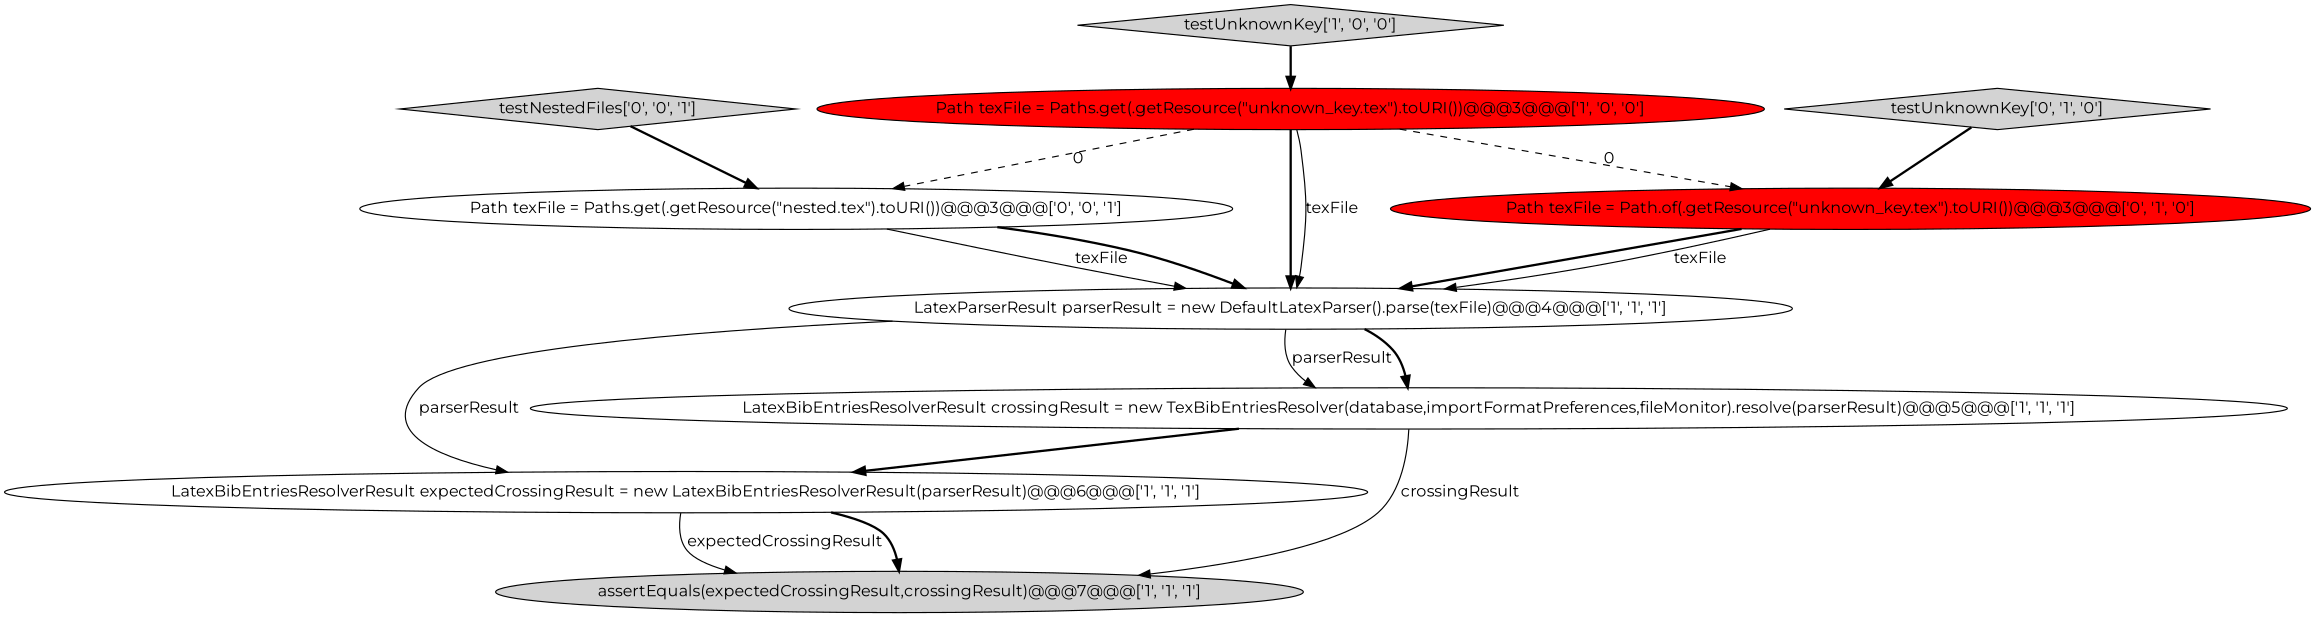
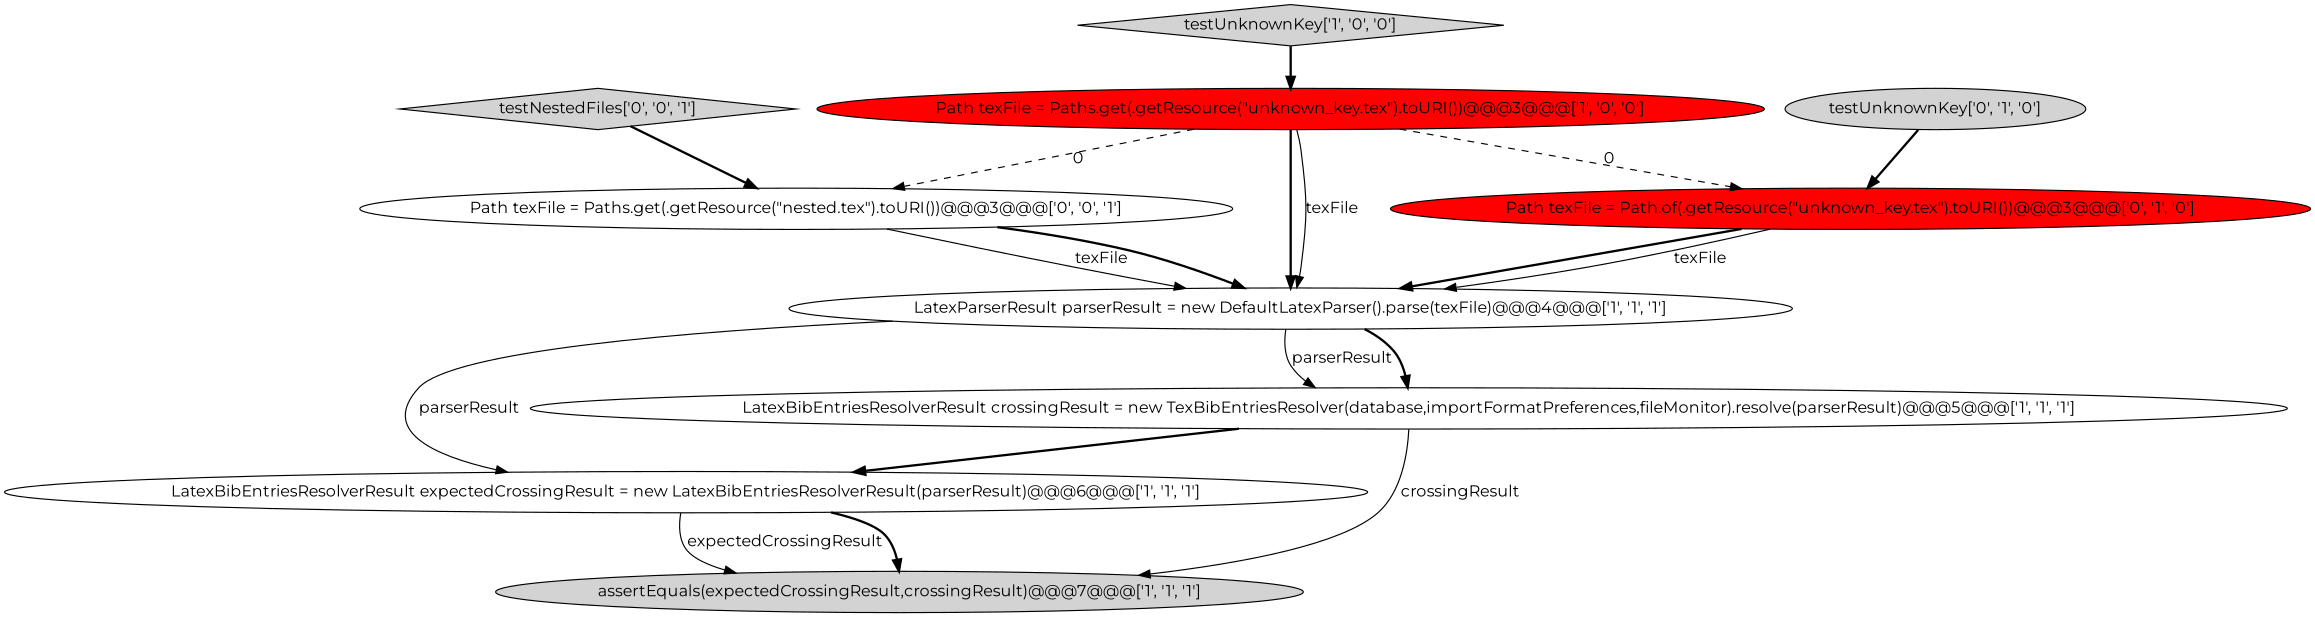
(1997, 109) -> (1935, 109)
